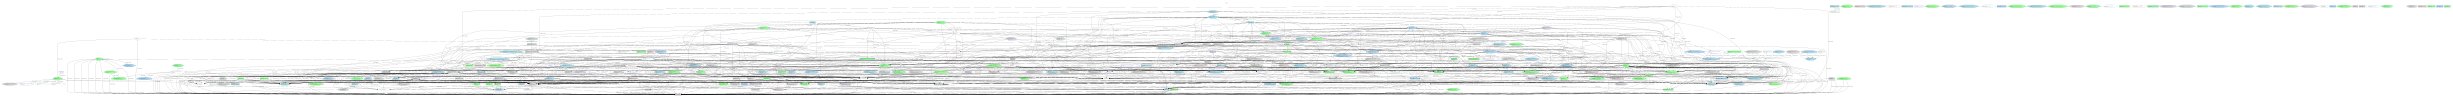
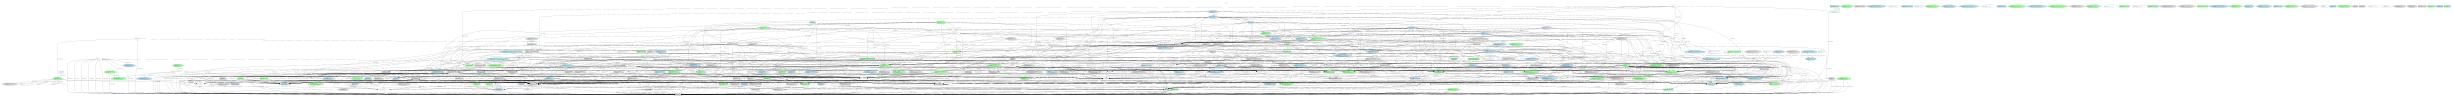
(2387, 6) -> (2387, 6)
none -> (2400, 6)
(956, 52) -> (956, 52)
(99, 59) -> (99, 59)
none -> (1029, 66)
none -> (1657, 66)
(1564, 79) -> (1564, 79)
(498, 84) -> (498, 84)
